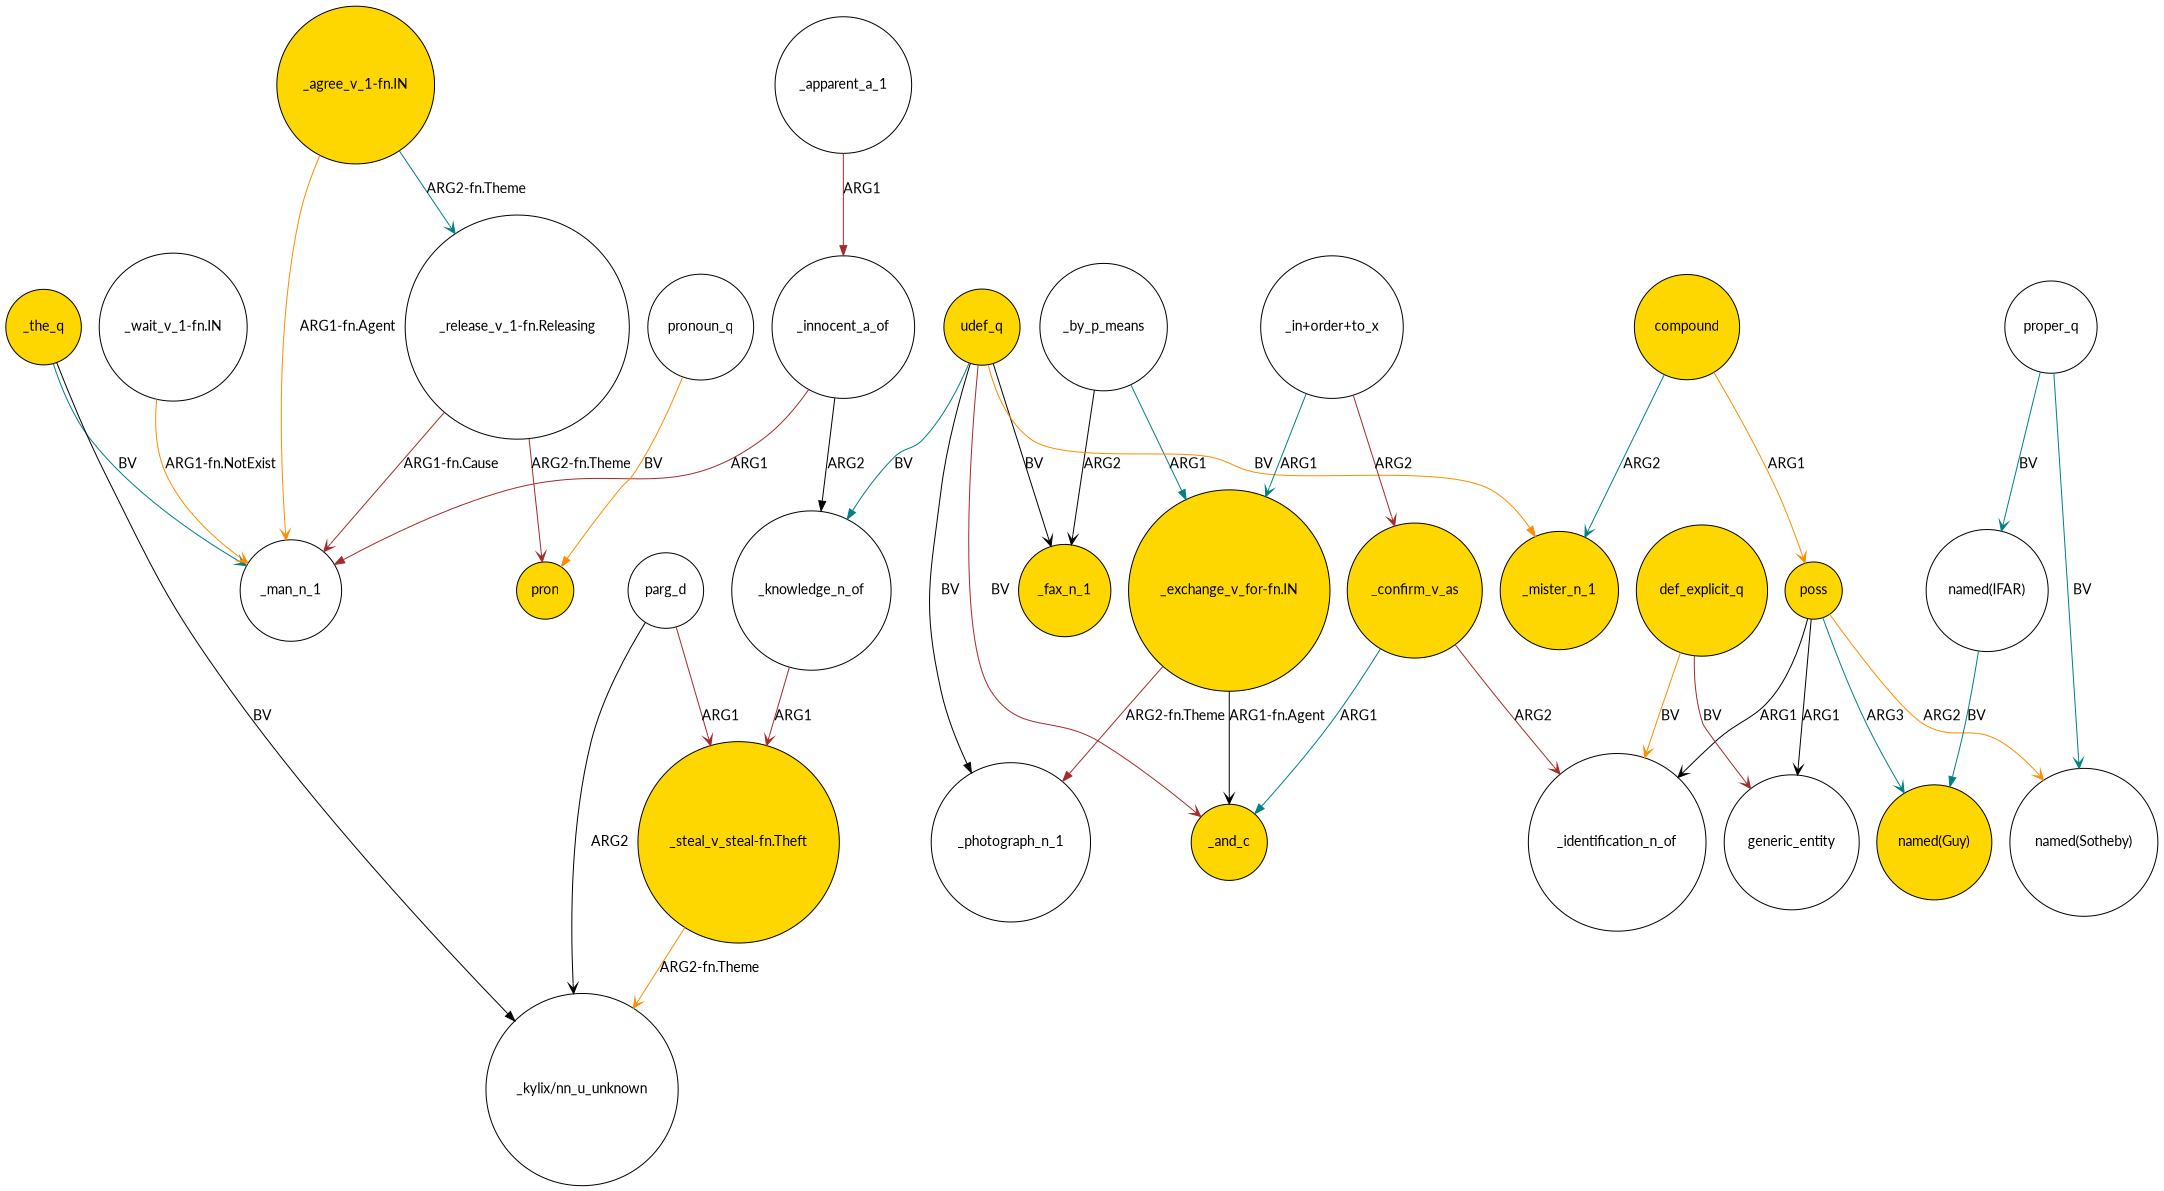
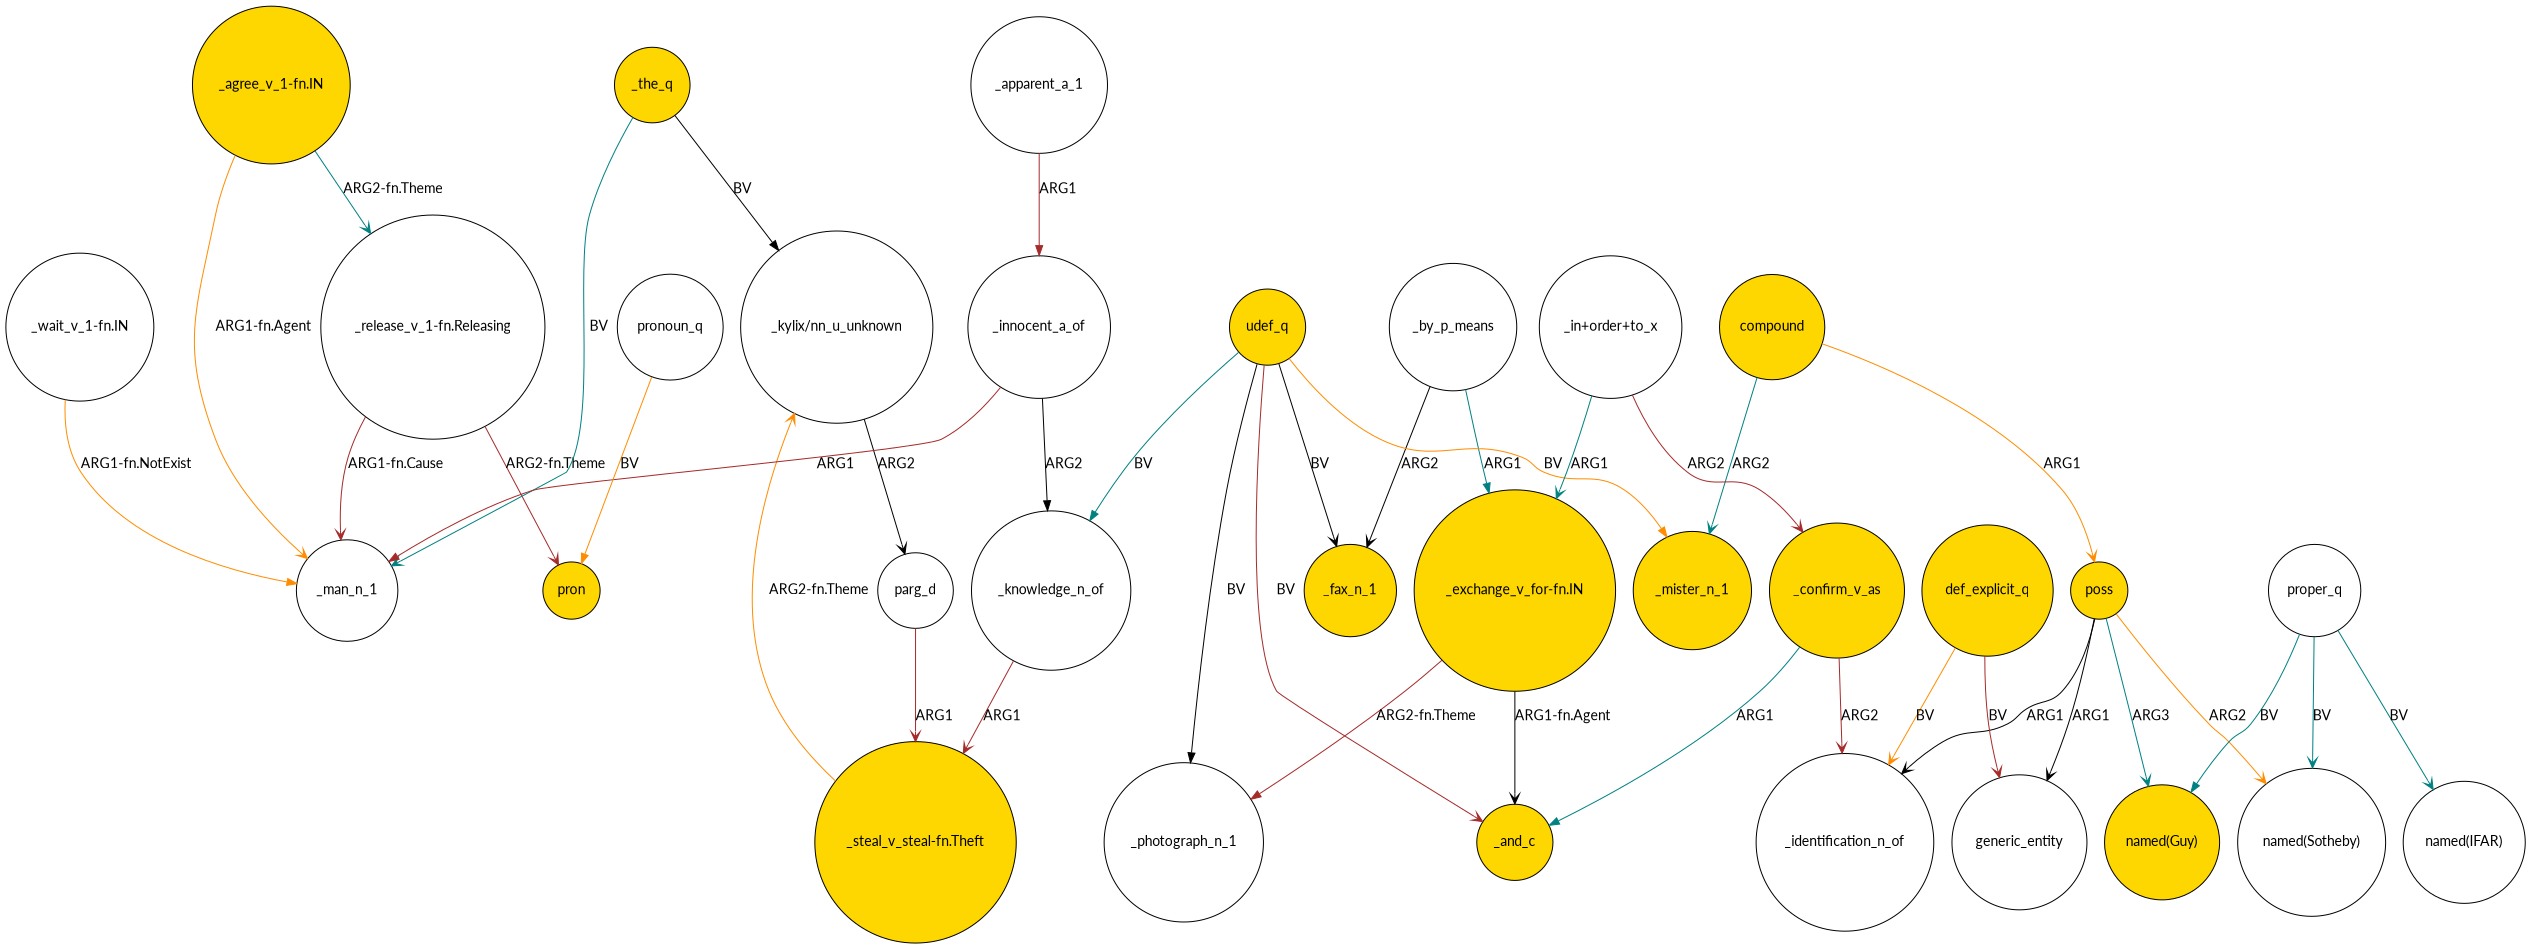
(175, 490) -> (140, 528)
(1967, 714) -> (2257, 716)
(581, 796) -> (883, 482)
